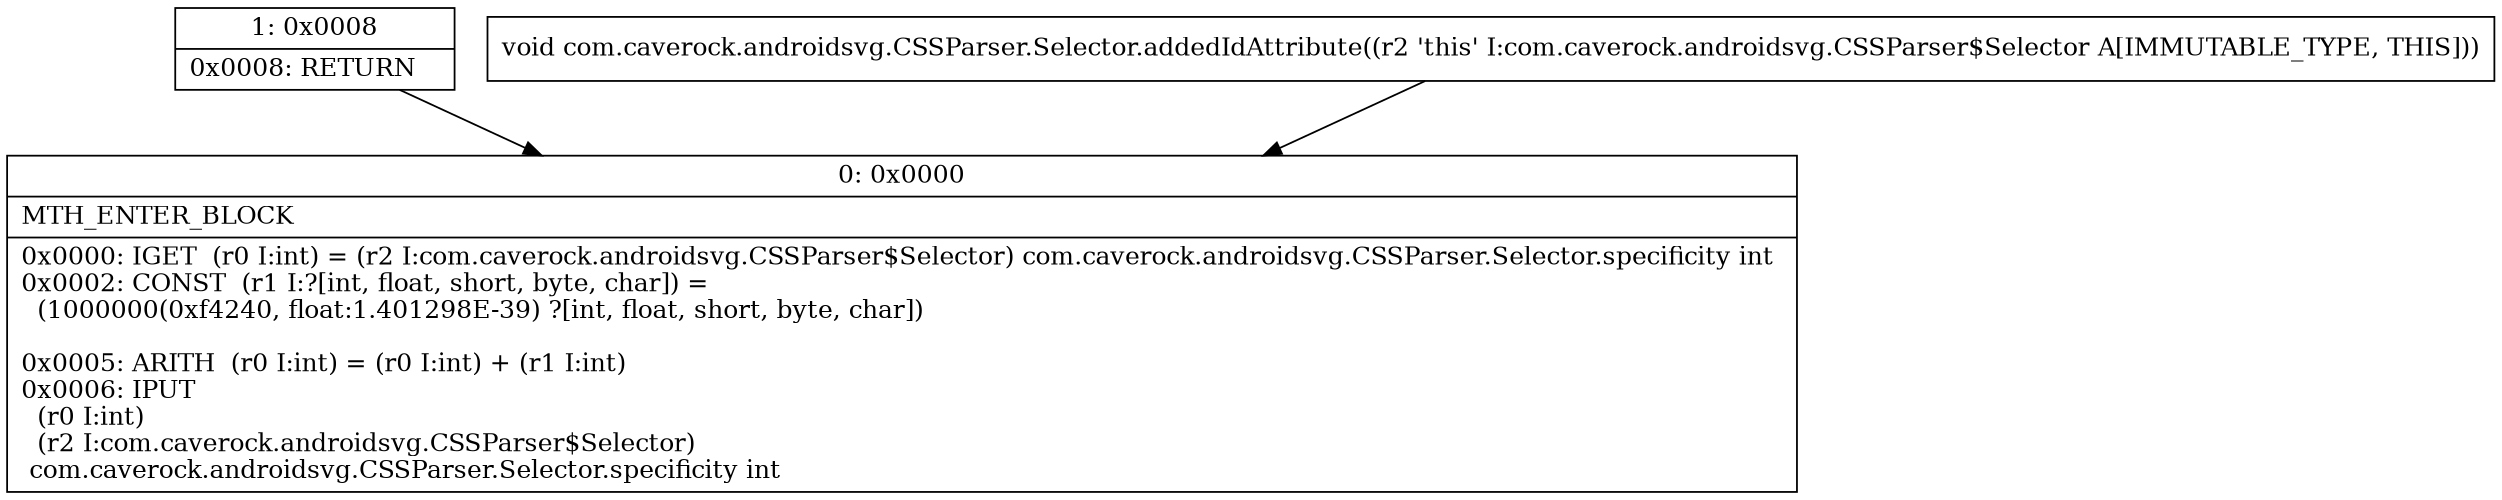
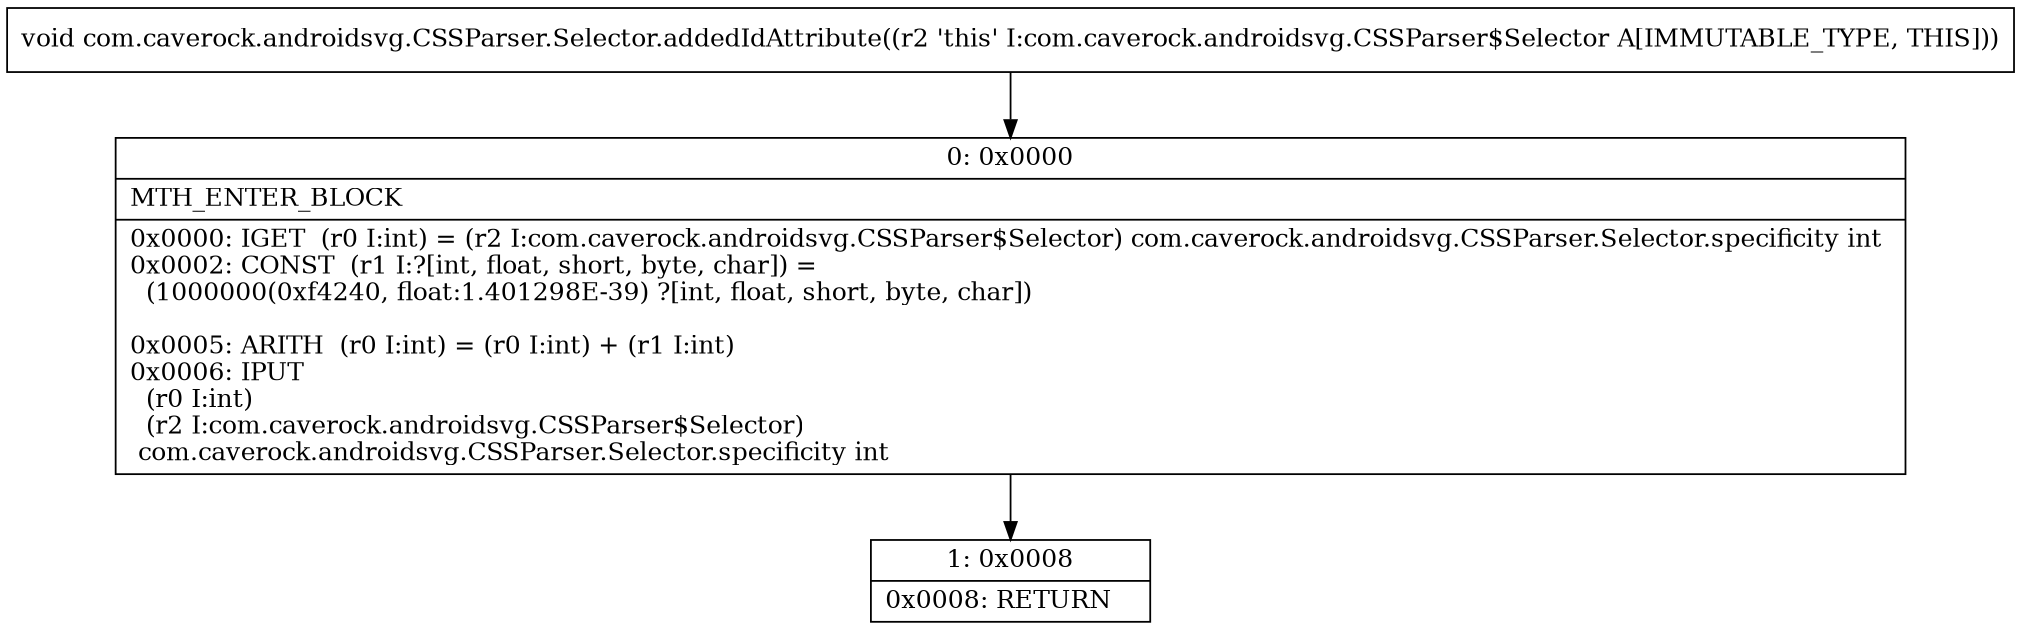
(462, 119) -> (1011, 498)
